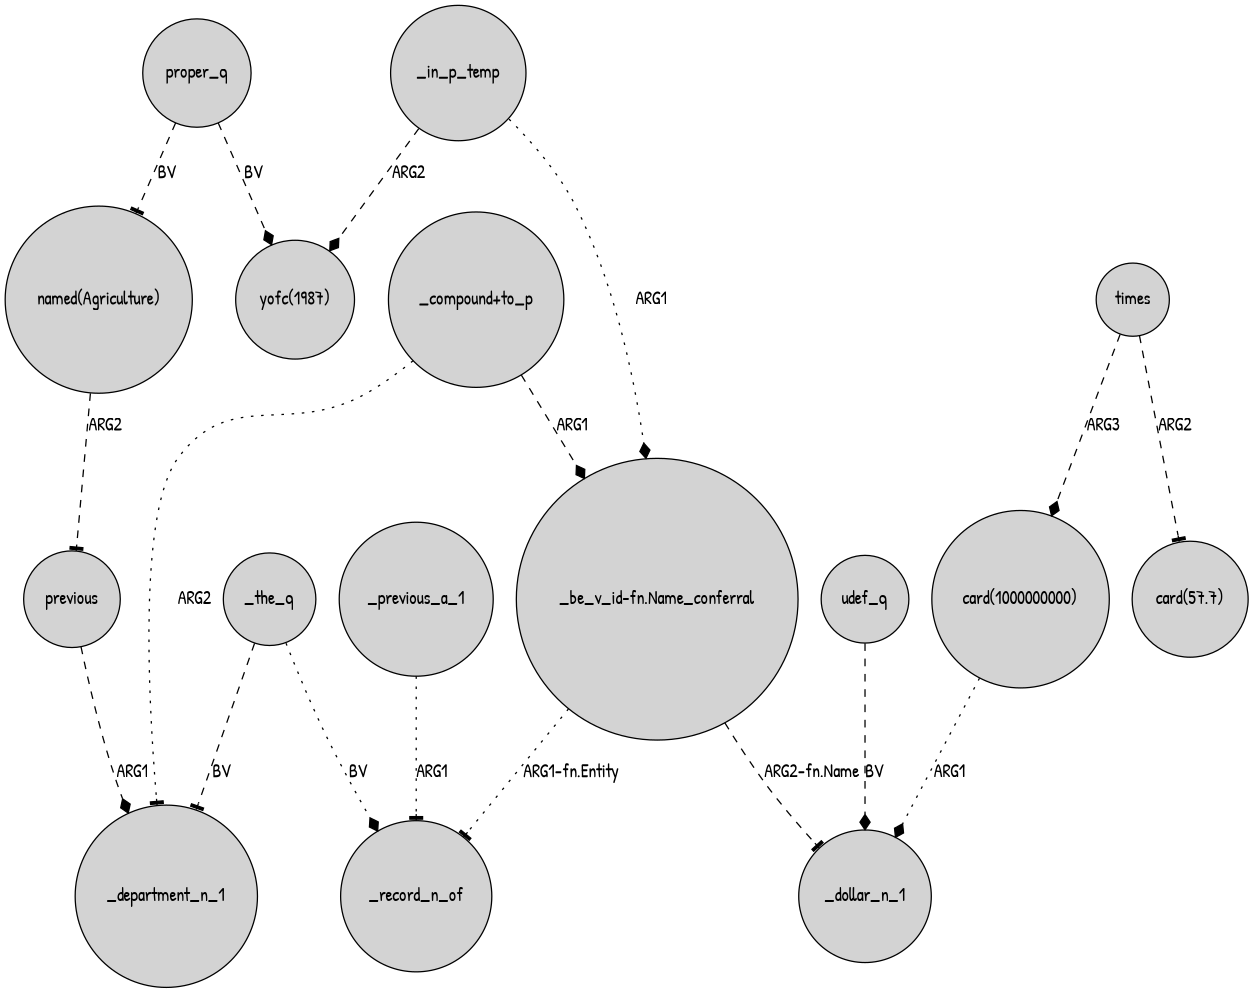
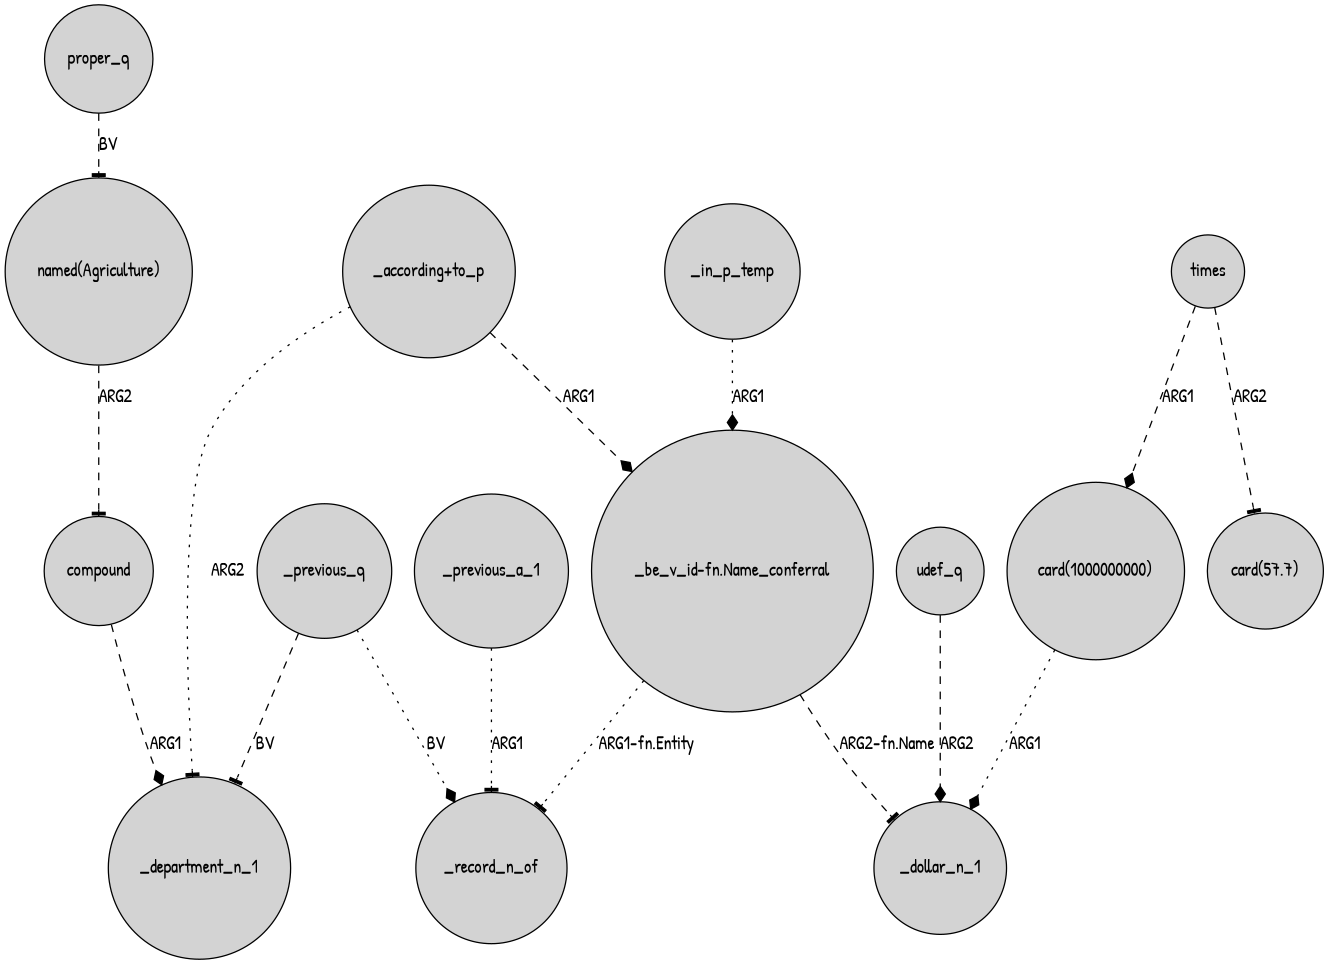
(295, 300) -> none
(476, 300) -> (429, 271)
(1103, 426) -> (1178, 398)
(72, 599) -> (99, 571)
(270, 599) -> (324, 571)
(875, 773) -> (957, 744)
